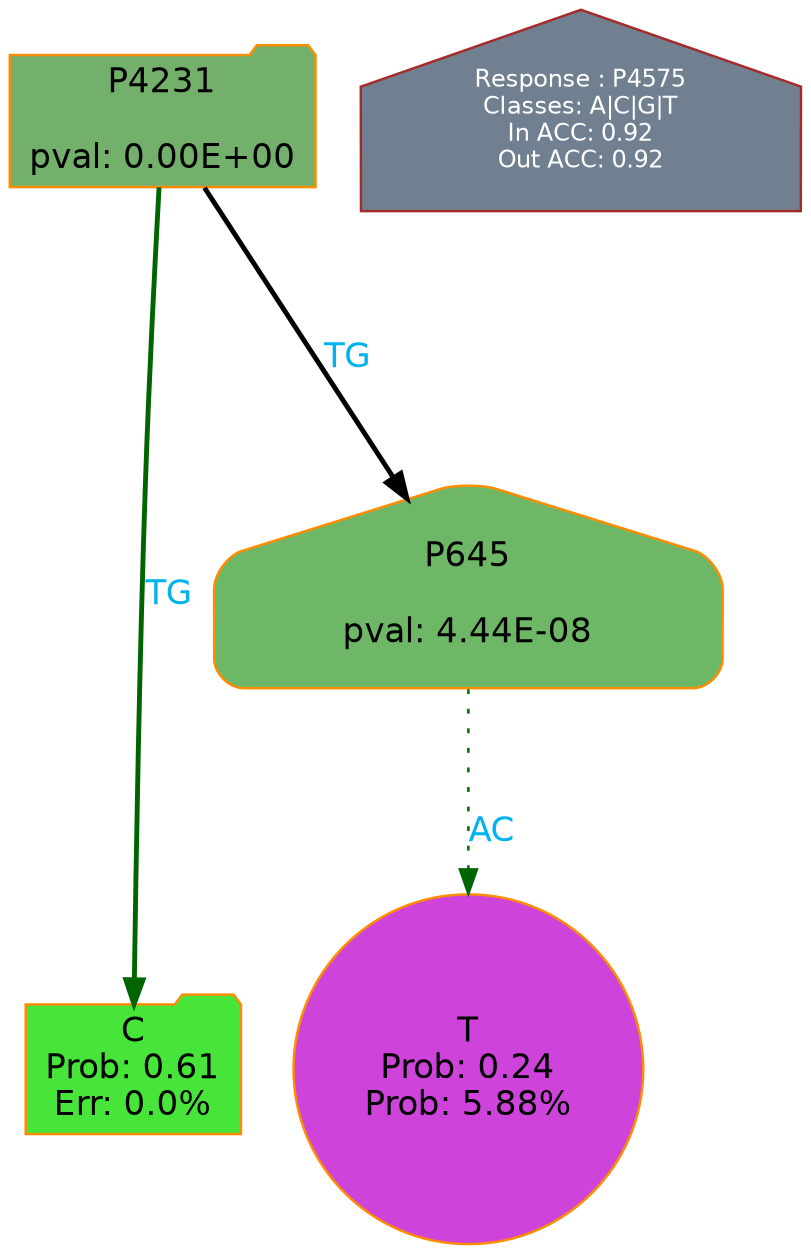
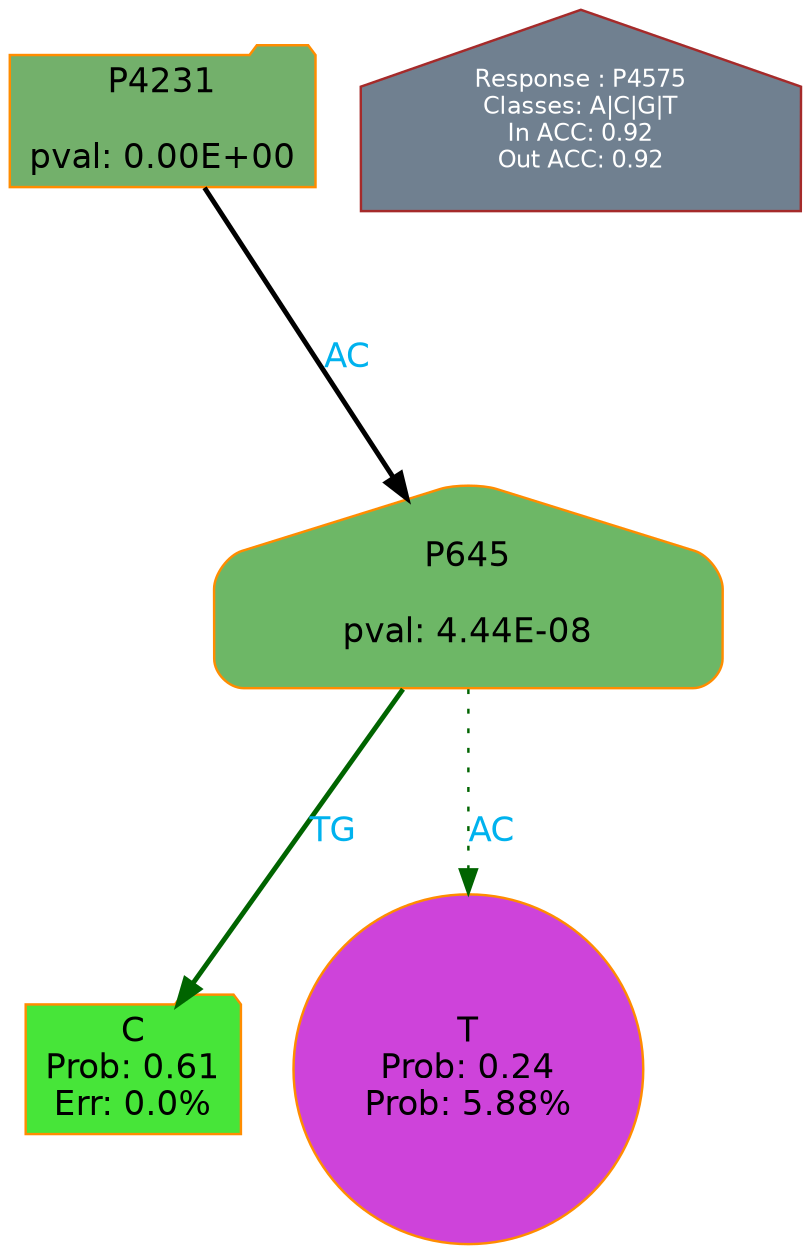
(347, 358) -> (347, 358)
(142, 583) -> (298, 837)
